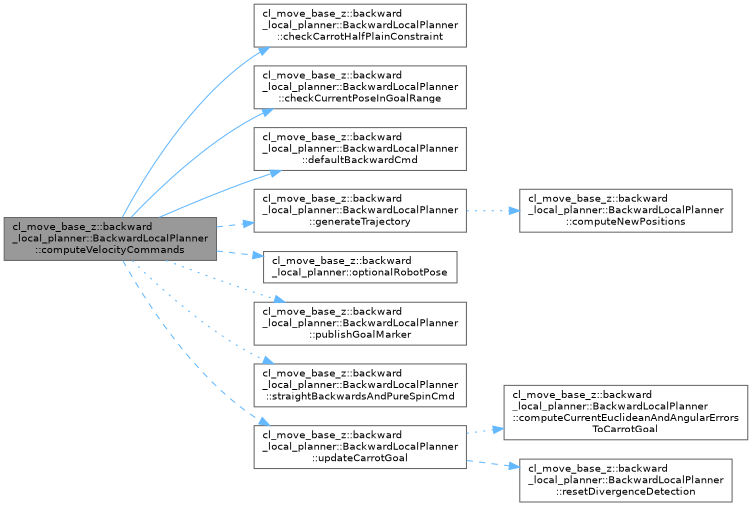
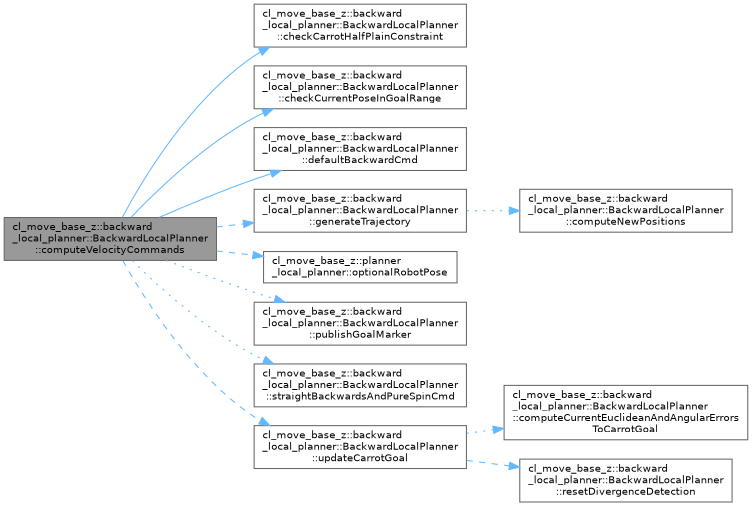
(360, 267) -> (360, 267)
